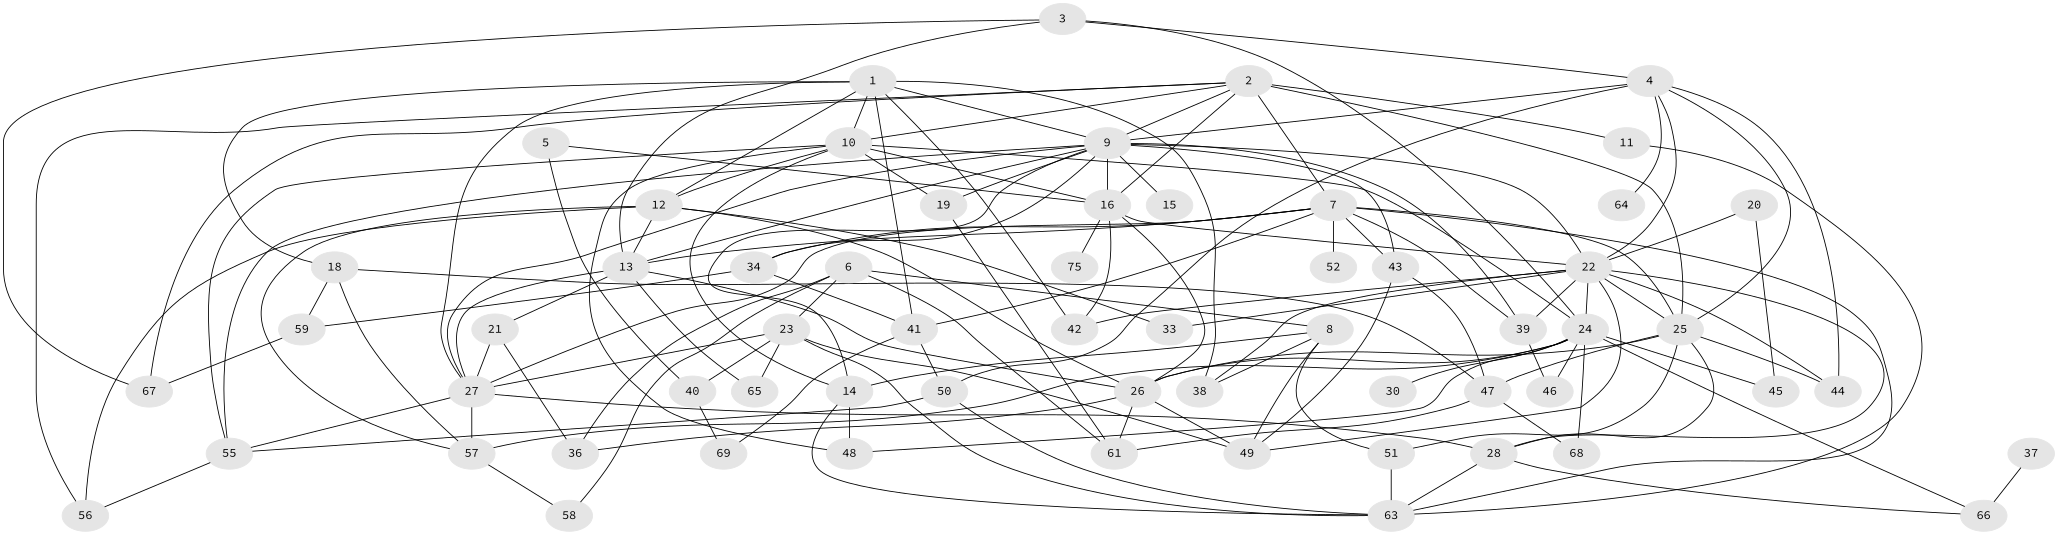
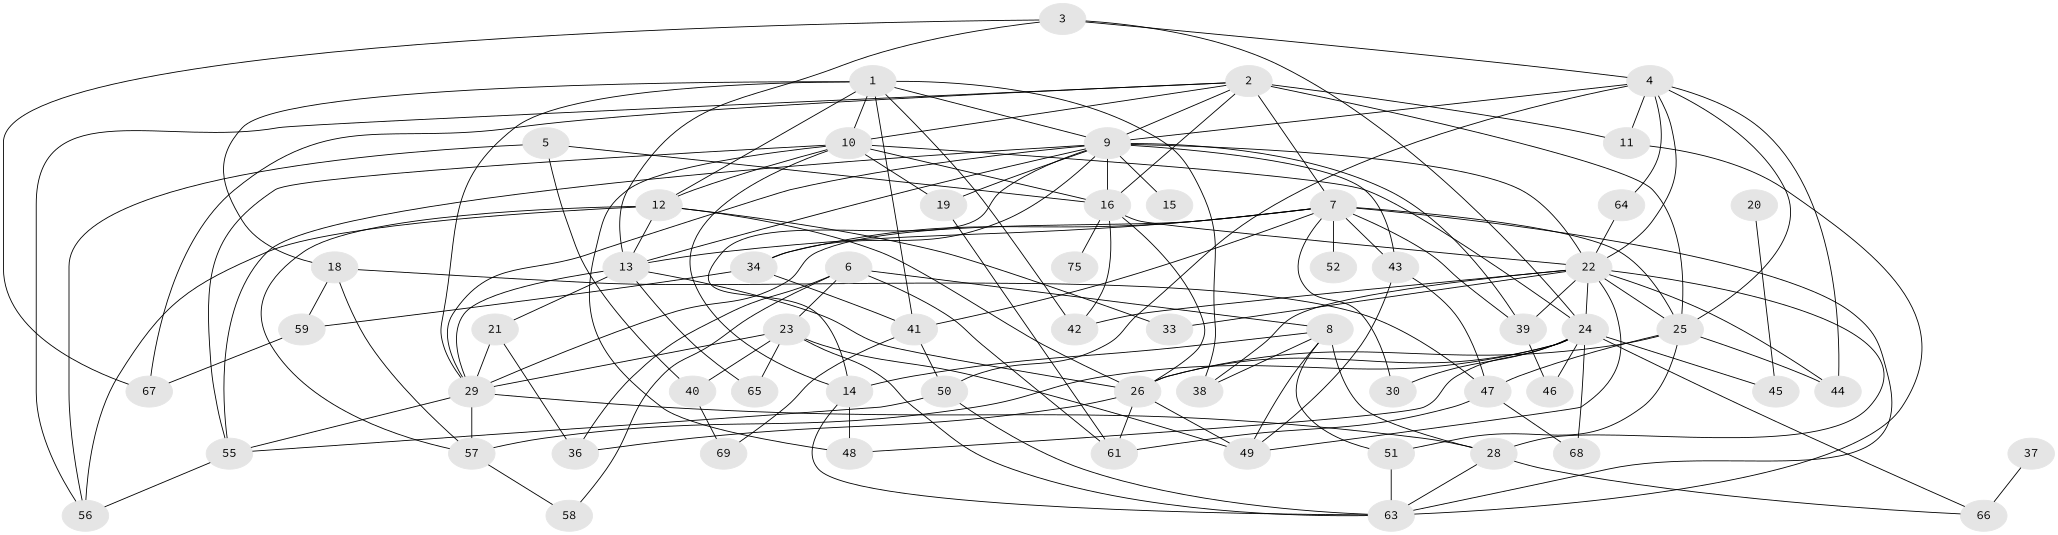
none -> (1638, 112)
none -> (166, 195)
(1669, 239) -> (1606, 234)
none -> (1307, 288)
(472, 392) -> (472, 392)
(1677, 431) -> (1400, 426)
